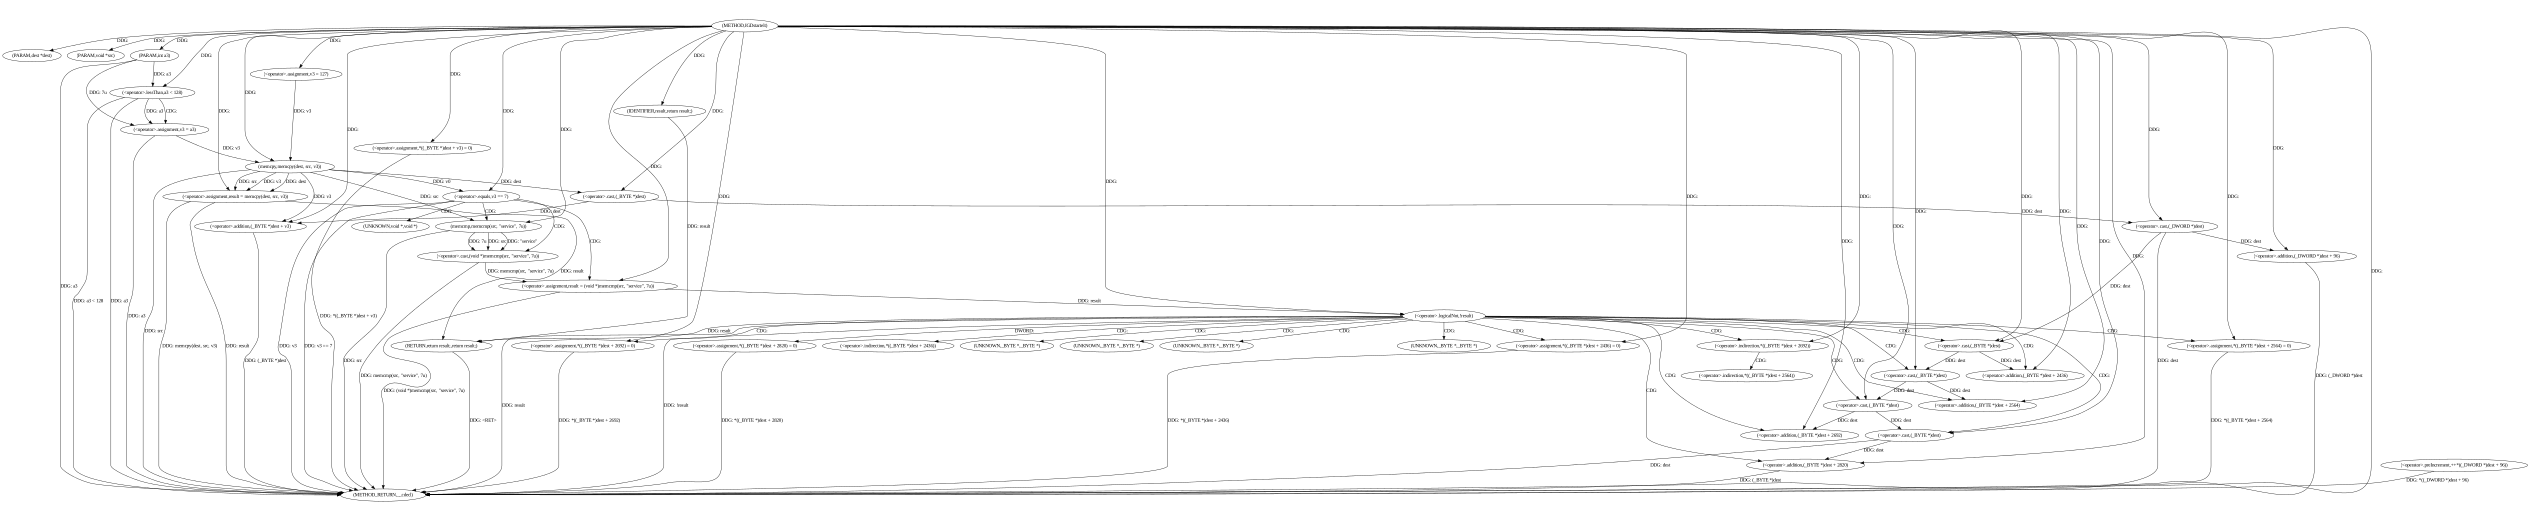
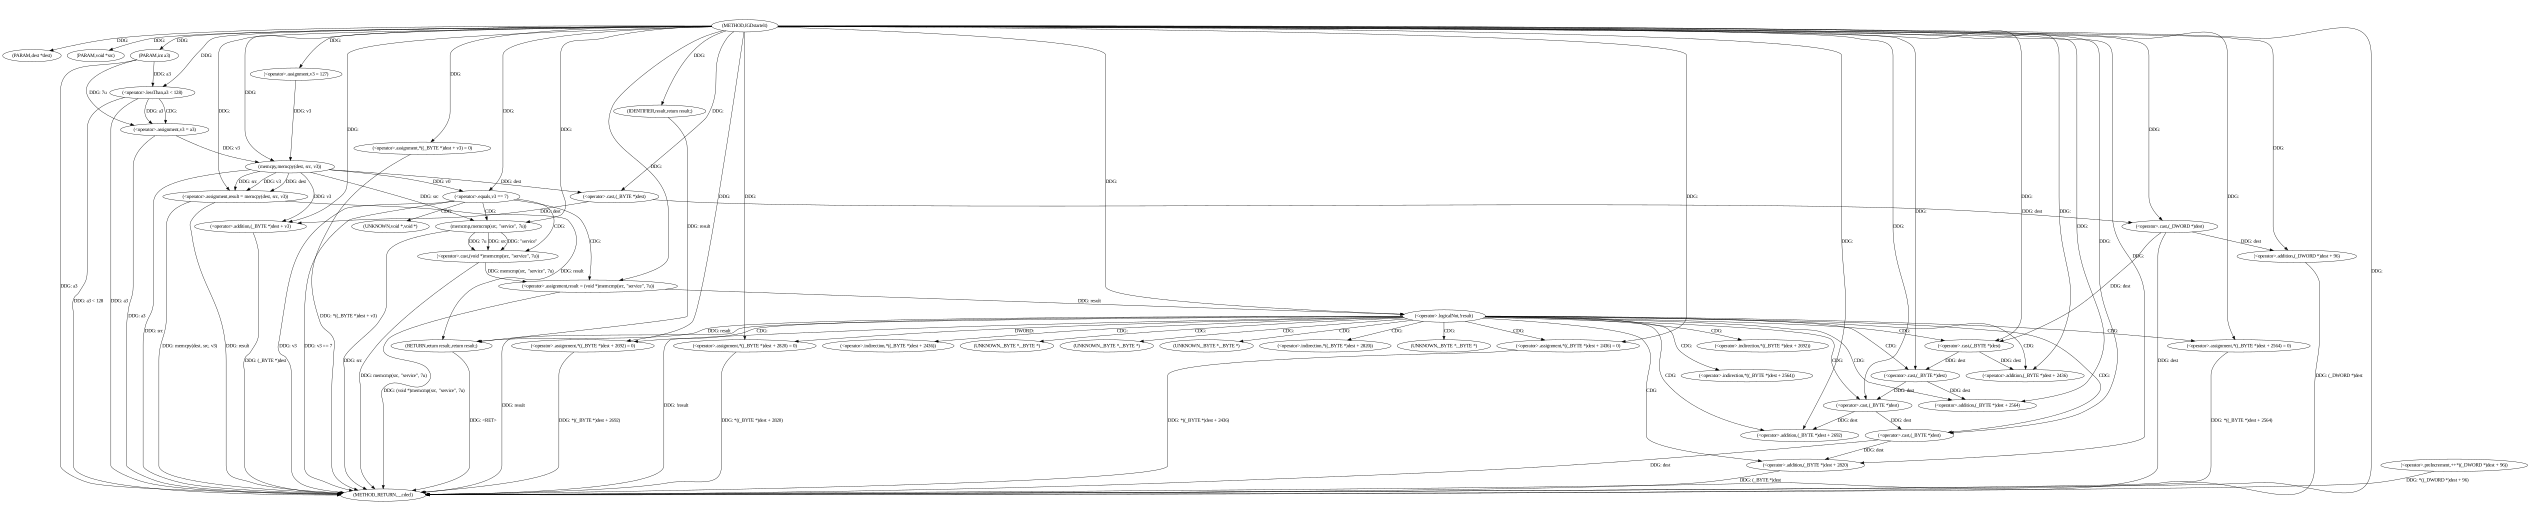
(1480, 28) -> (745, 184)
none -> (1325, 346)
(1756, 359) -> (1610, 320)
